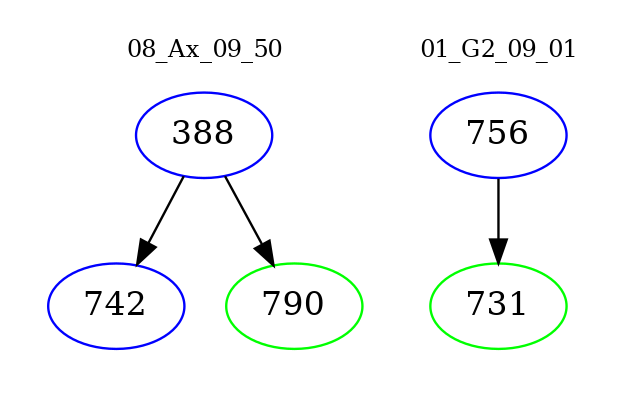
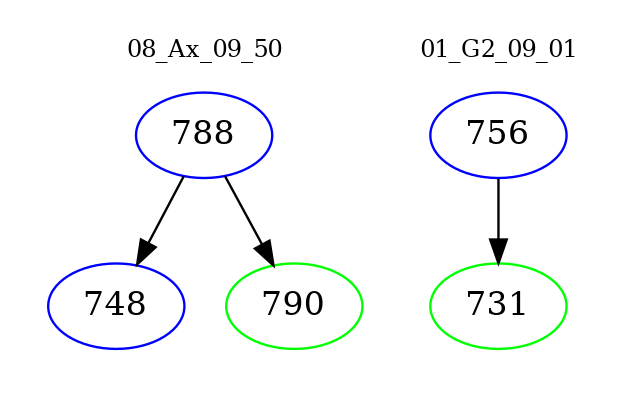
(204, 135) -> (204, 135)
(116, 306) -> (116, 306)
